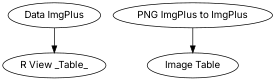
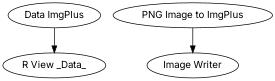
(193, 15) -> (193, 15)
(54, 65) -> (54, 65)
(193, 65) -> (193, 65)
